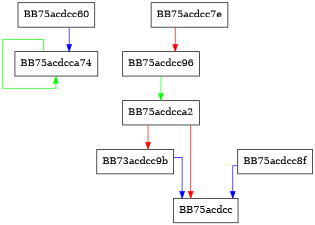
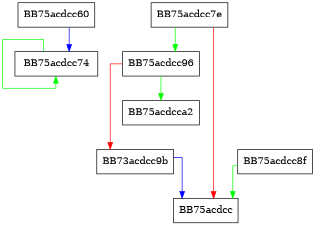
(175, 36) -> (175, 36)
(56, 64) -> (56, 64)
(148, 134) -> (110, 97)
(191, 158) -> (214, 109)
(233, 176) -> (233, 176)
